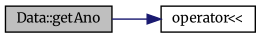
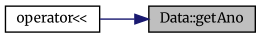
(130, 19) -> (117, 19)
